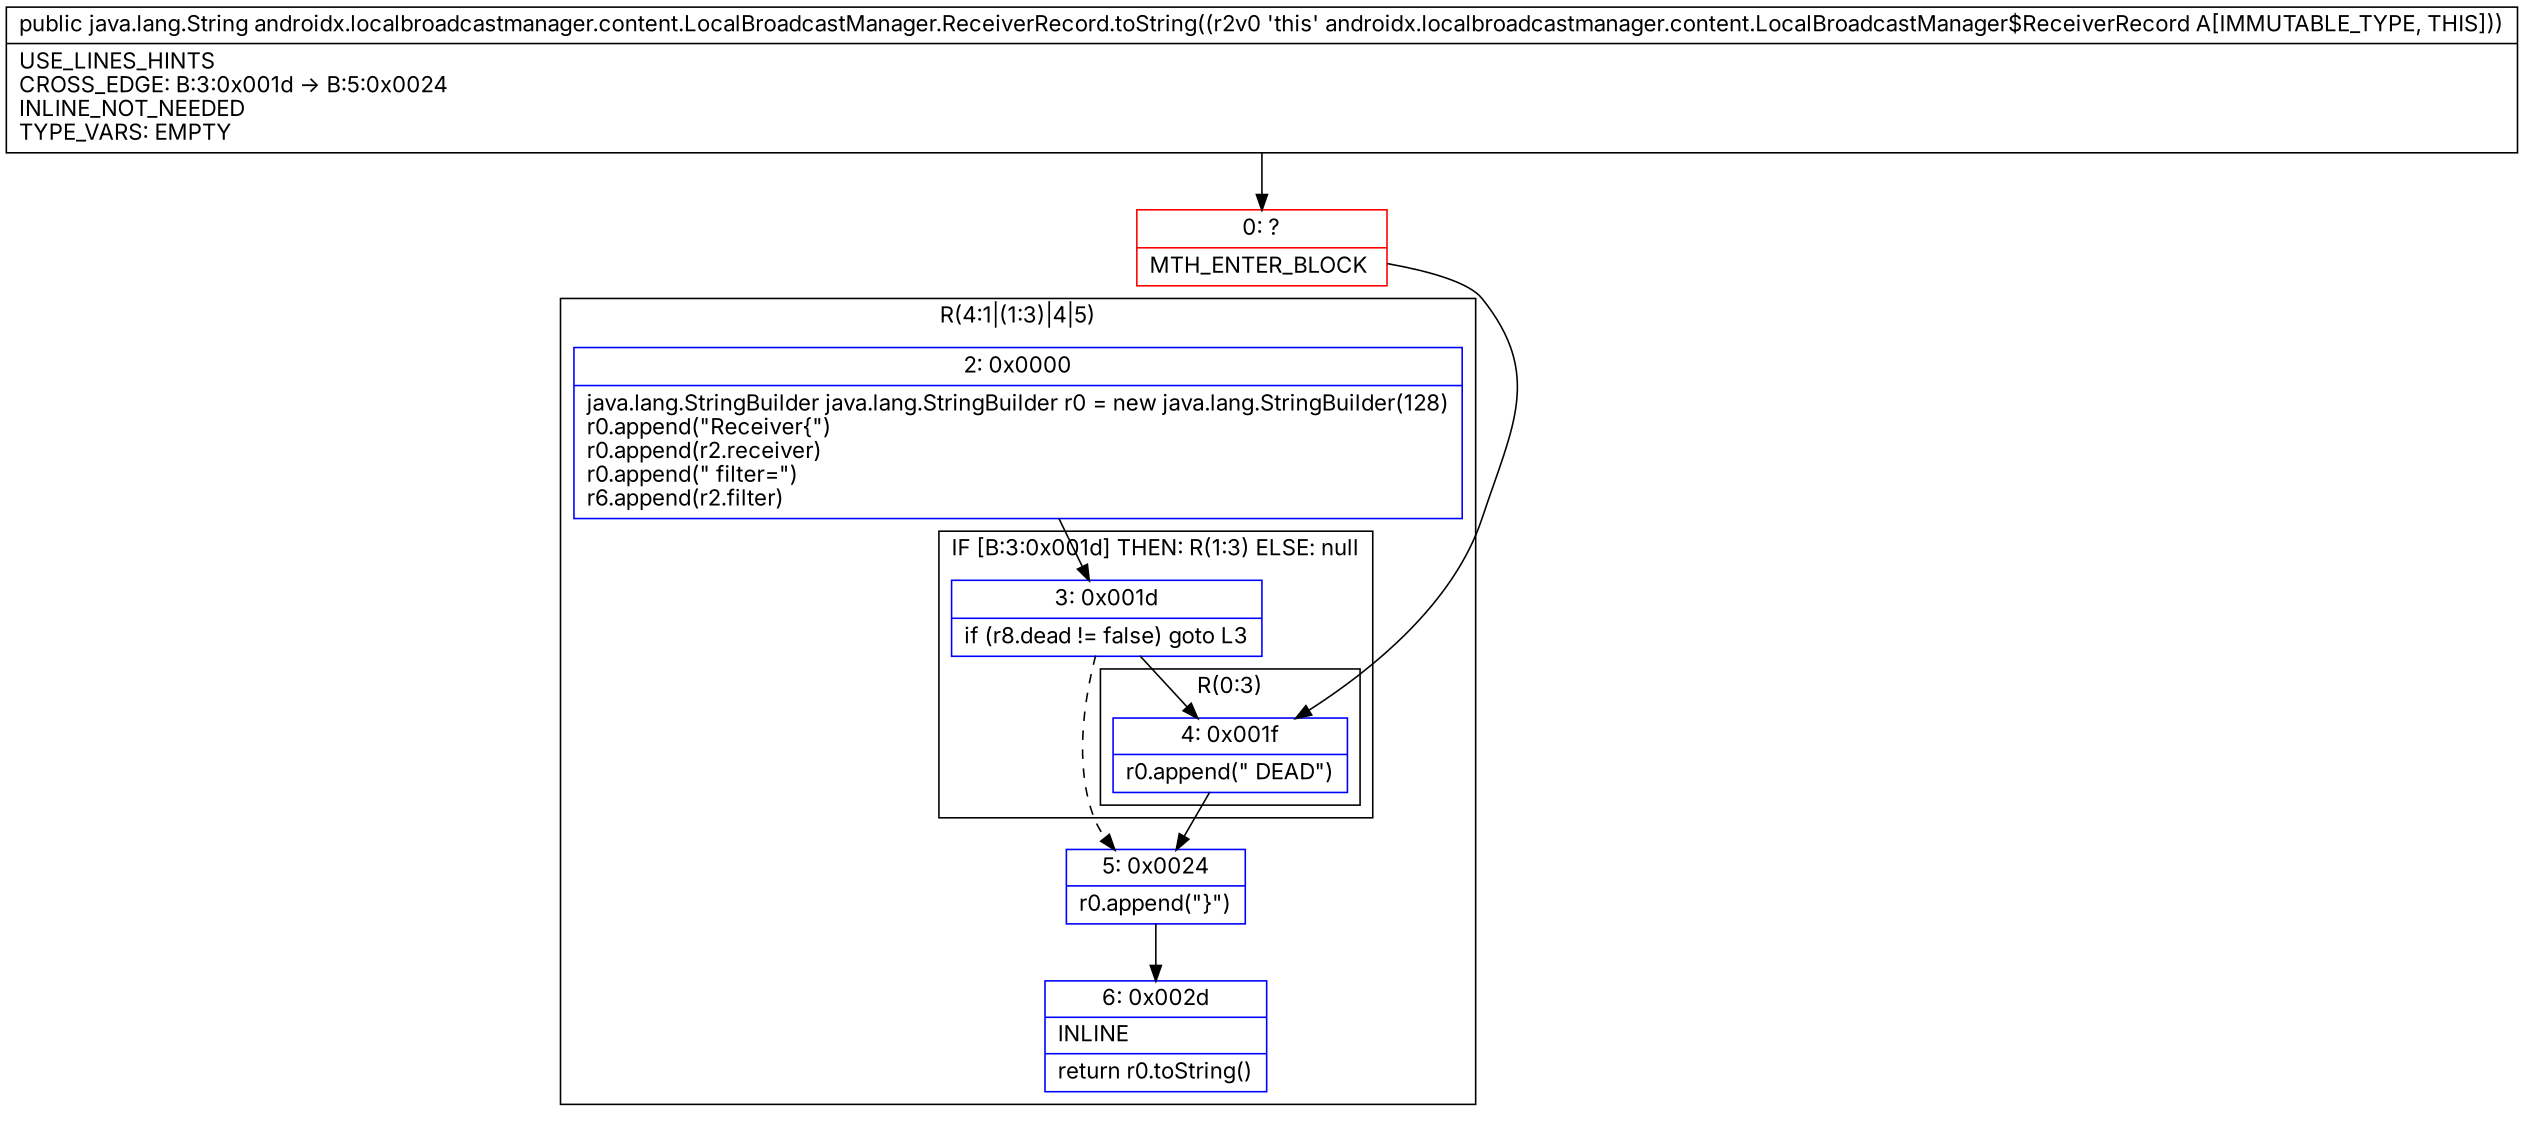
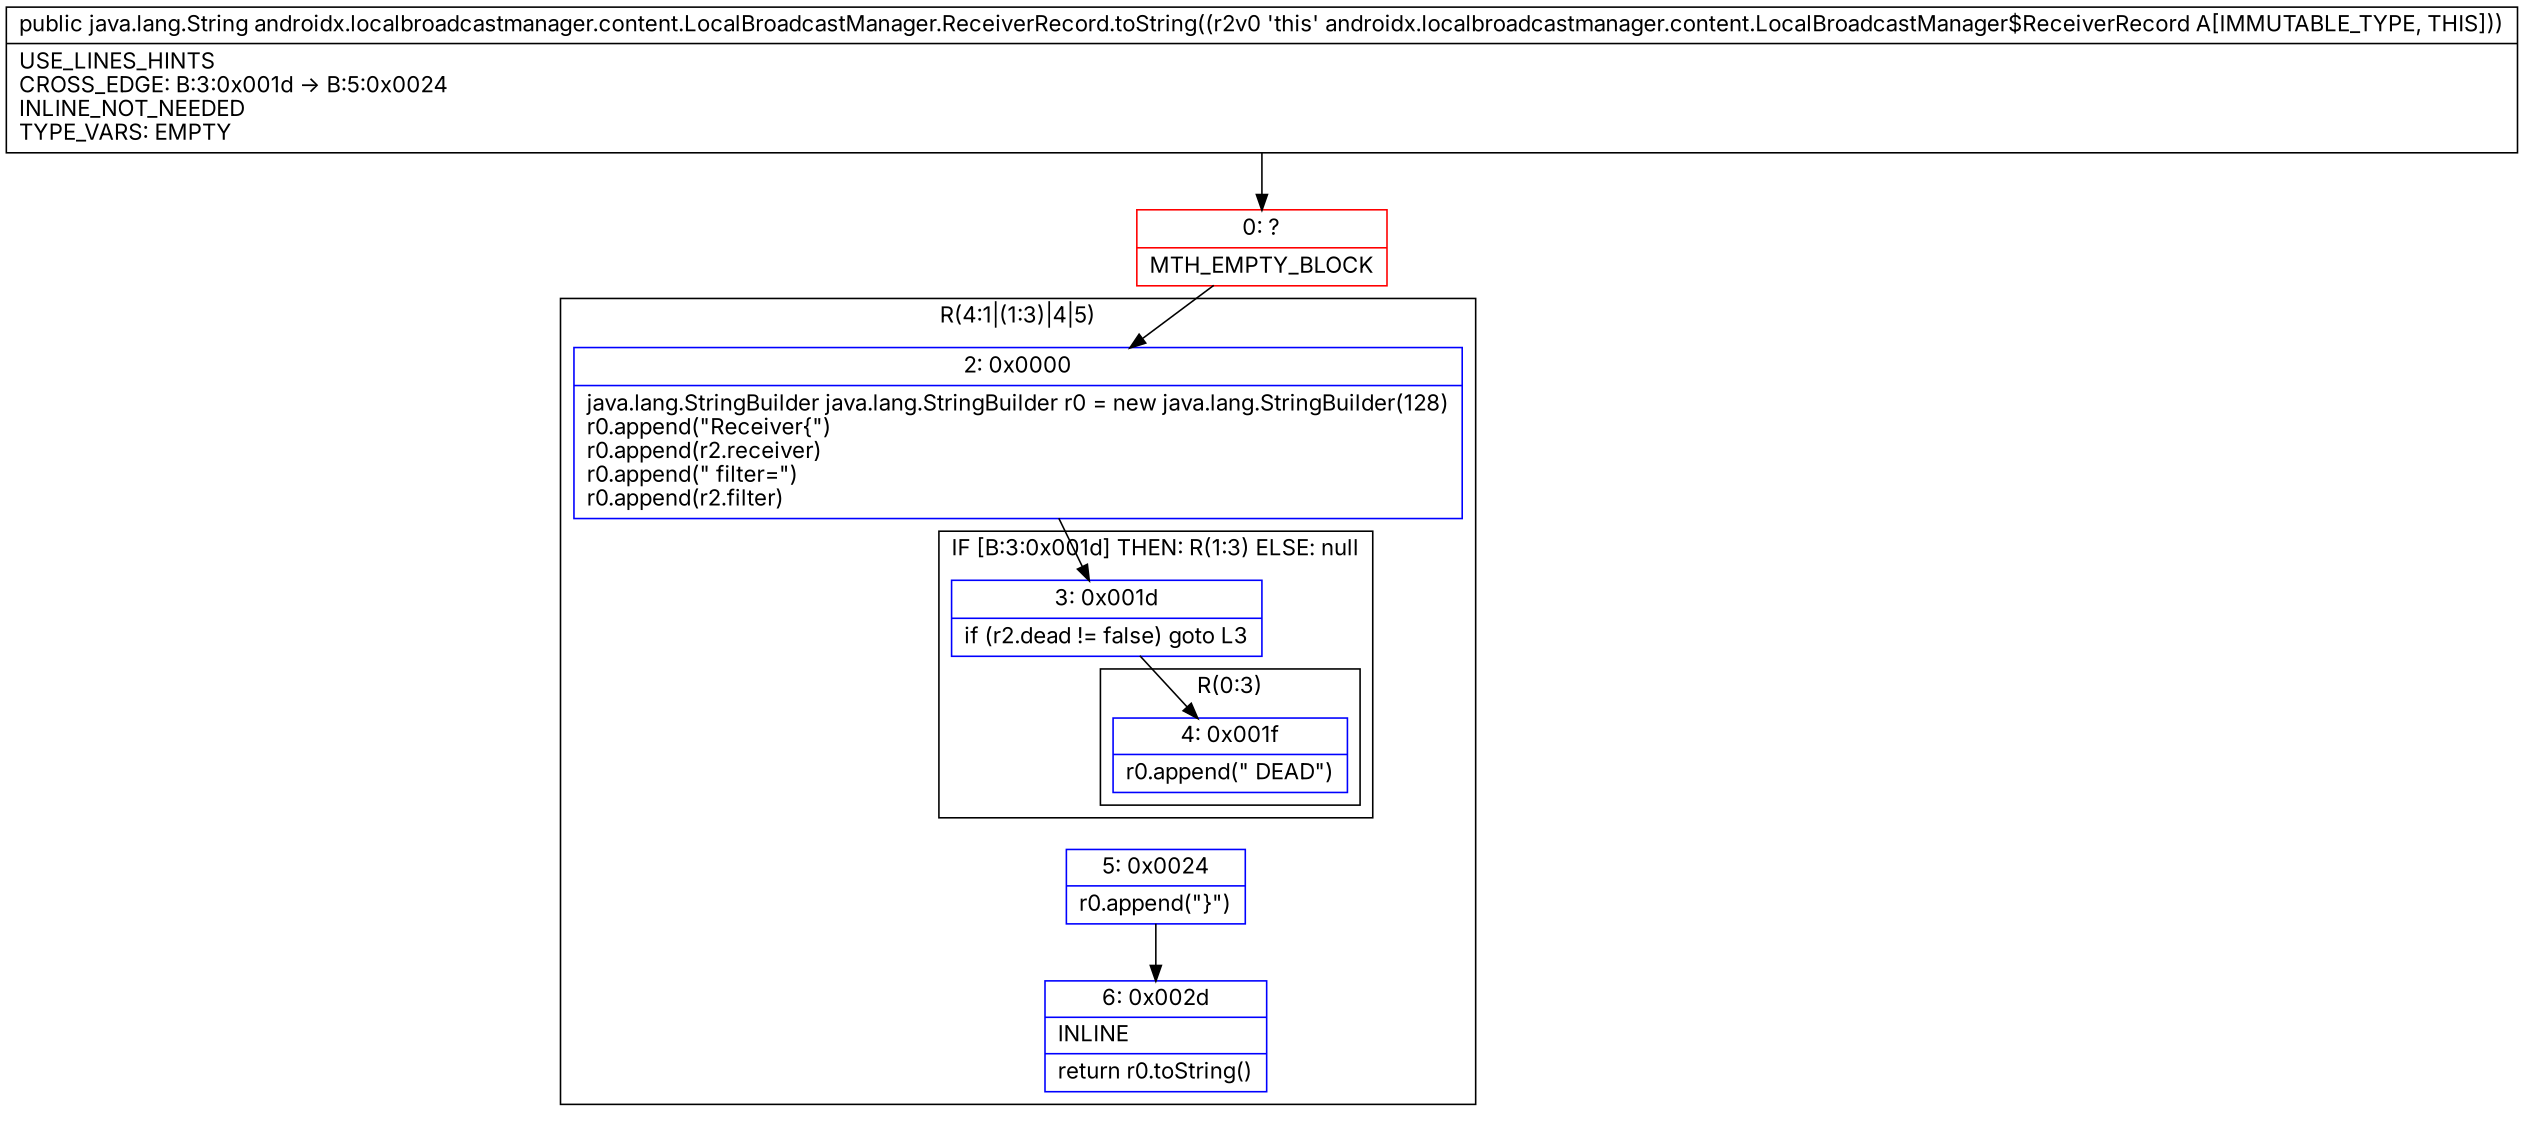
(1260, 266) -> (1262, 266)
(1494, 484) -> (1178, 312)
(686, 499) -> (686, 499)
(1107, 636) -> (1107, 636)
(1083, 748) -> none
(1197, 814) -> none
